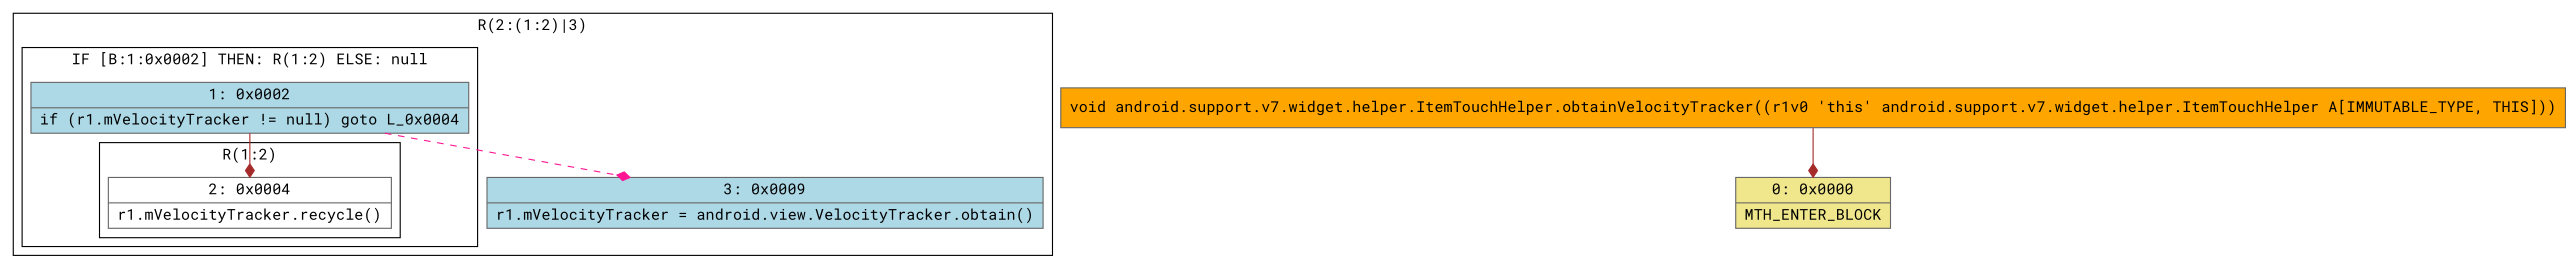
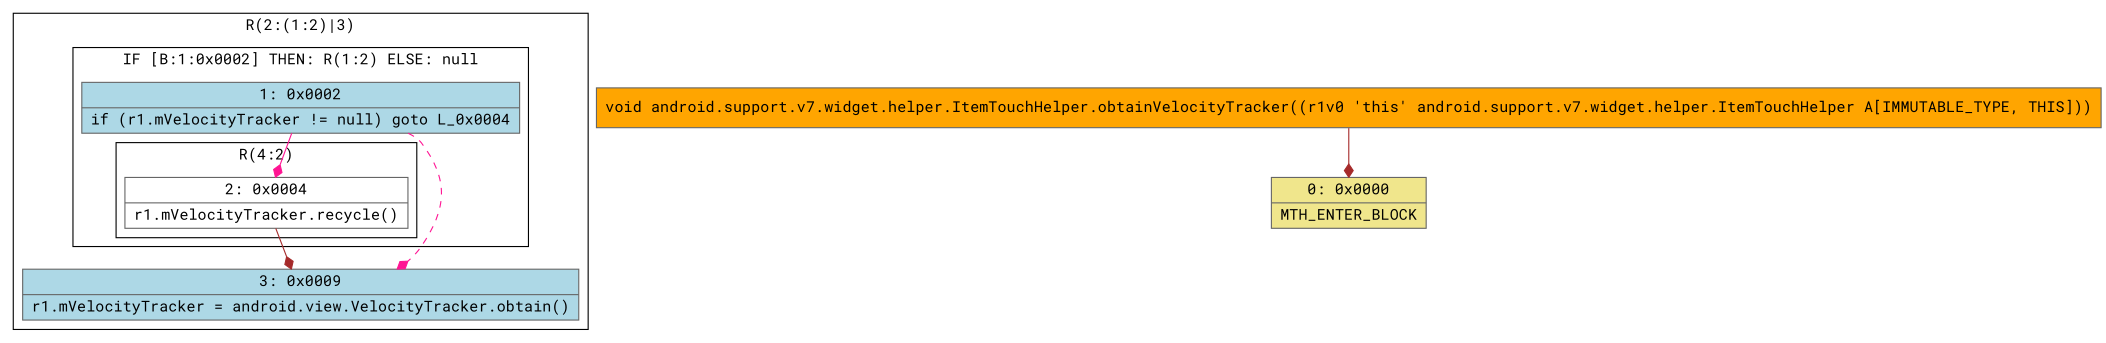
(250, 149) -> (286, 150)
(250, 155) -> (266, 155)
none -> (281, 243)
